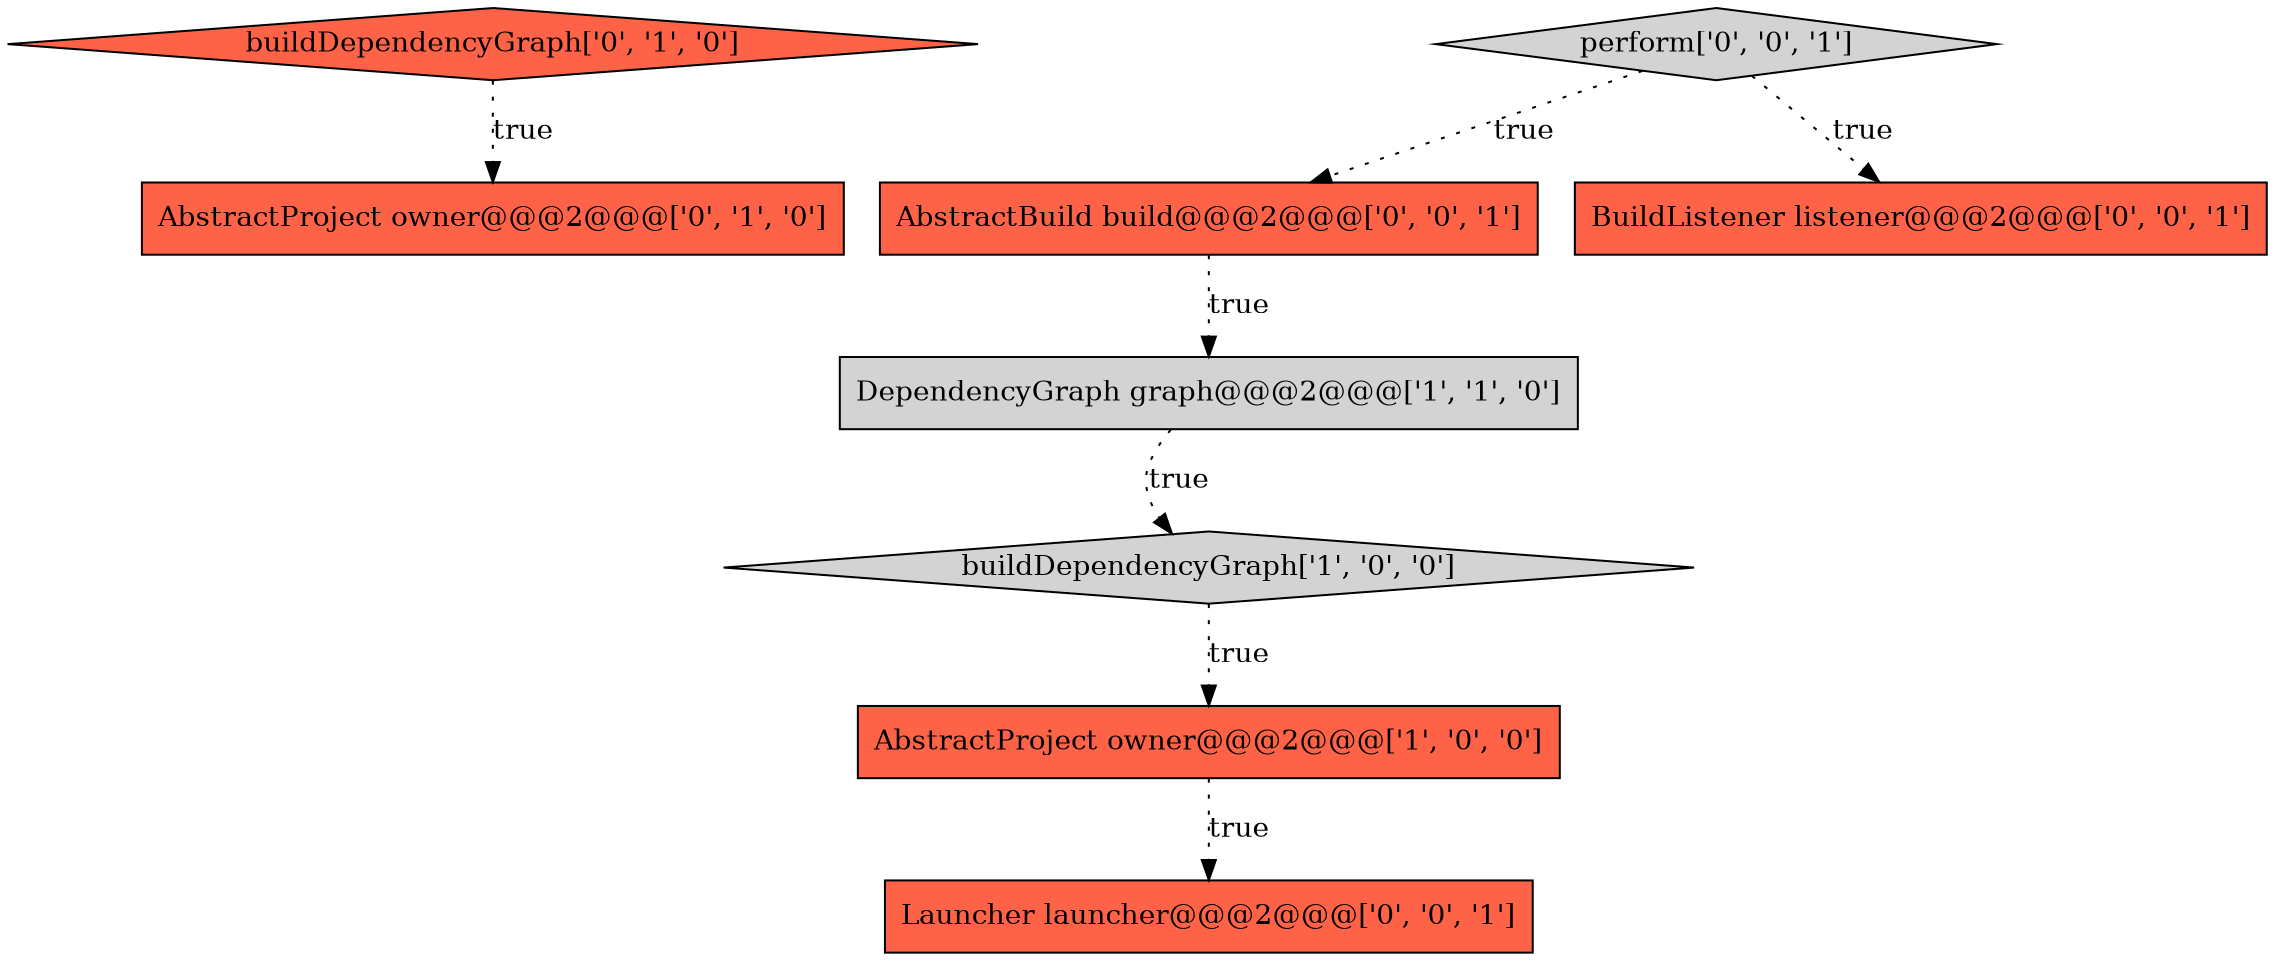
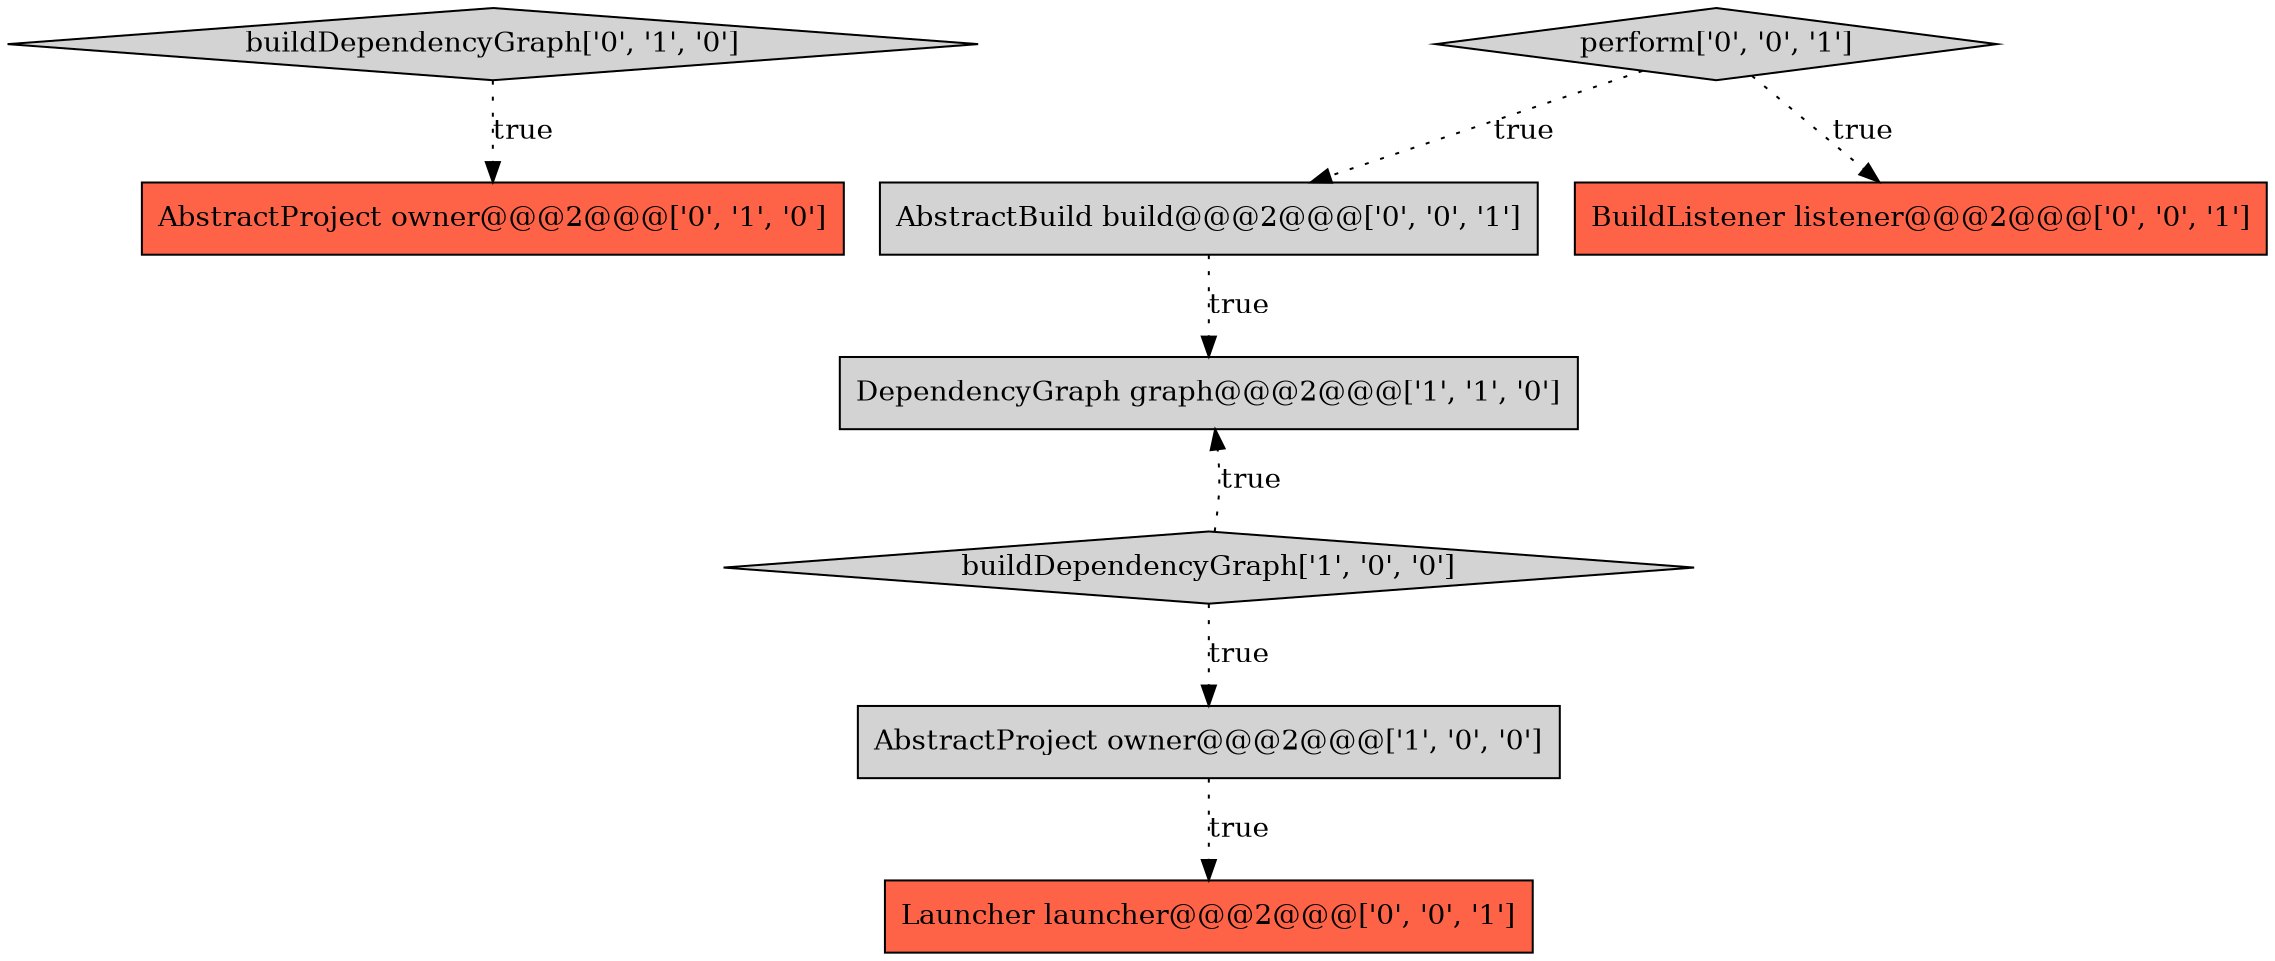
(493, 44) -> (493, 44)
(1209, 219) -> (1209, 219)
(1147, 472) -> (1219, 490)
(1209, 742) -> (1209, 742)
